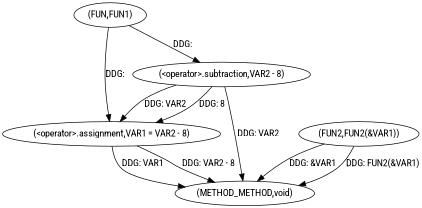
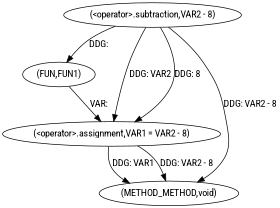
(161, 42) -> (91, 38)
(116, 74) -> (100, 104)
(258, 134) -> (250, 104)
(359, 134) -> none
